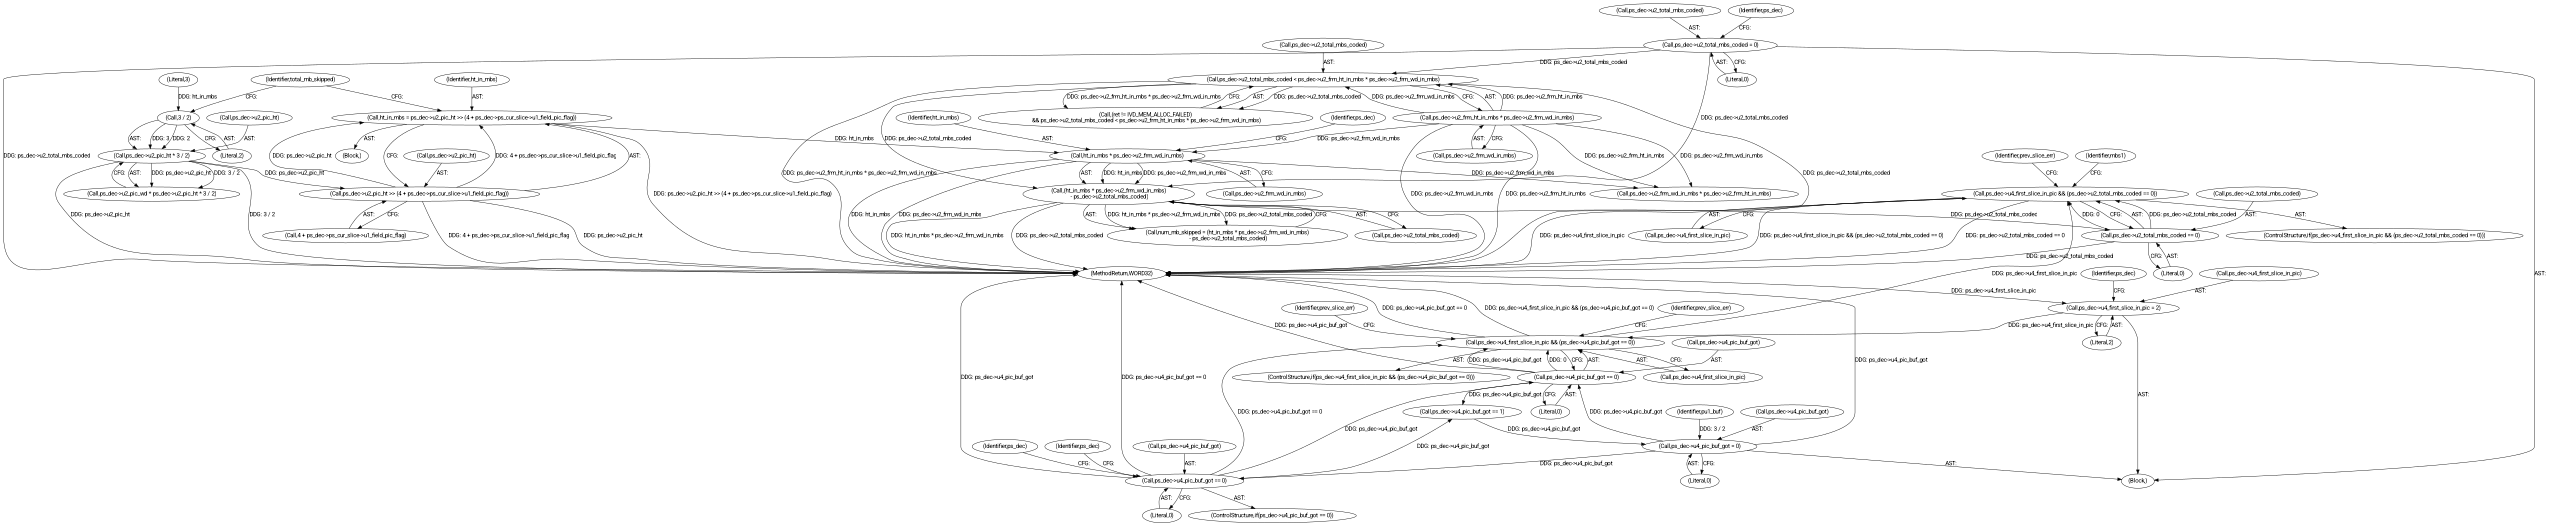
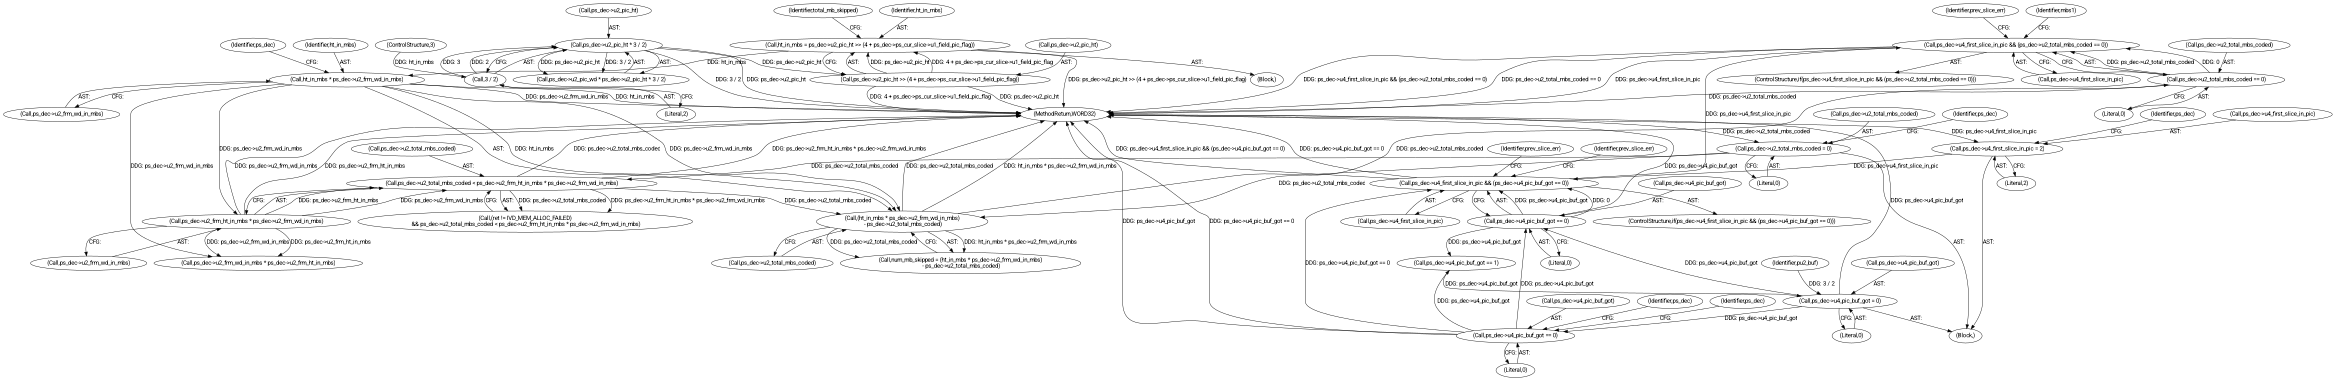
(201, 68) -> (1433, 118)
(178, 80) -> (411, 45)
(235, 97) -> (511, 54)
(1317, 136) -> (219, 124)
(120, 173) -> (640, 63)
(346, 236) -> none
(1700, 412) -> (1795, 263)
(1272, 516) -> none
